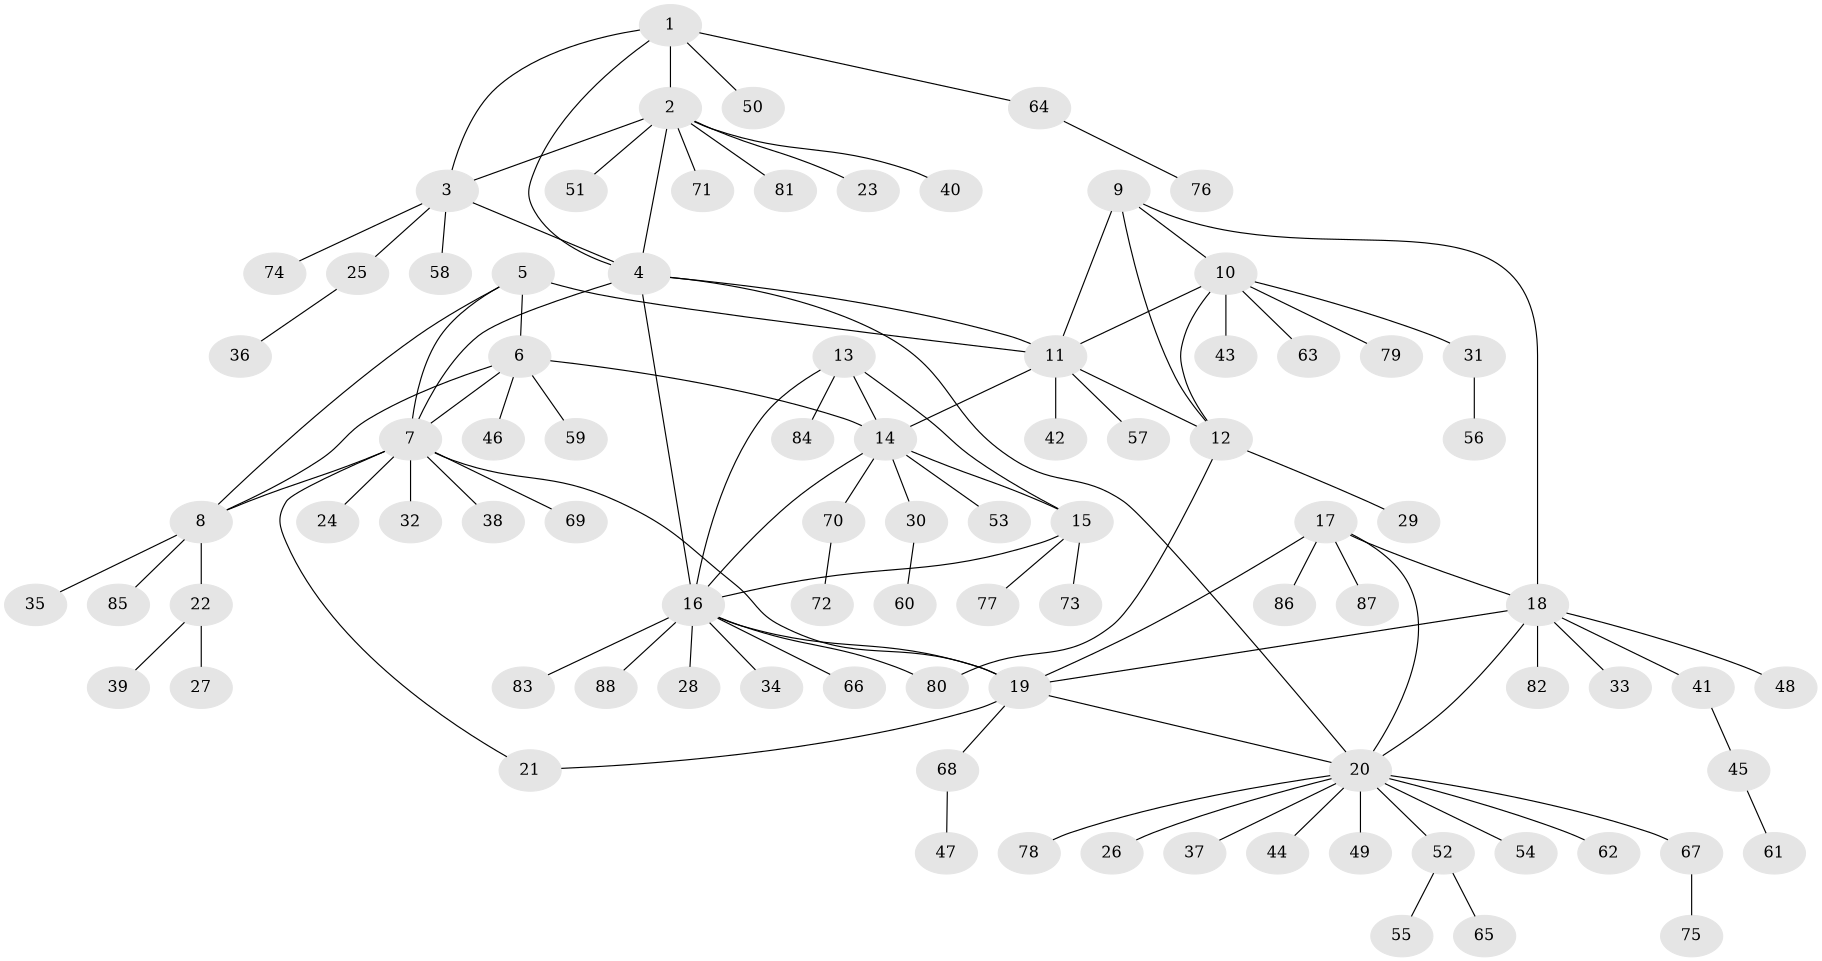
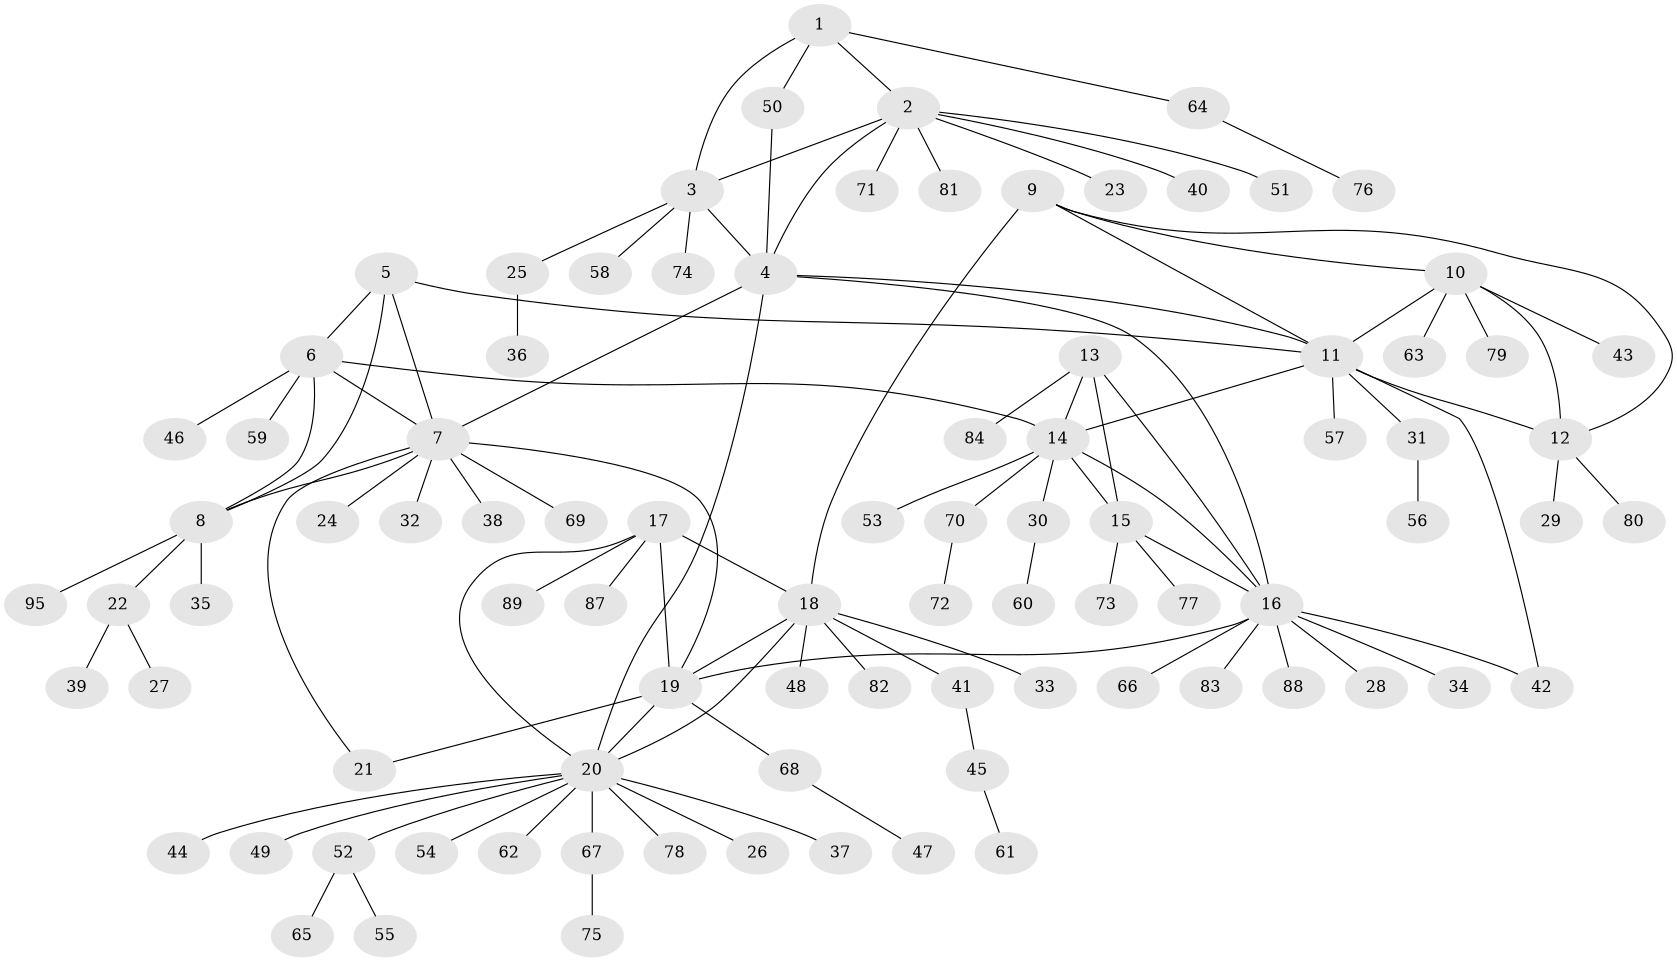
(551, 140) -> (769, 191)
(1354, 309) -> (1375, 398)
(118, 605) -> (36, 605)
(1285, 605) -> (513, 605)
(865, 657) -> (1411, 639)
